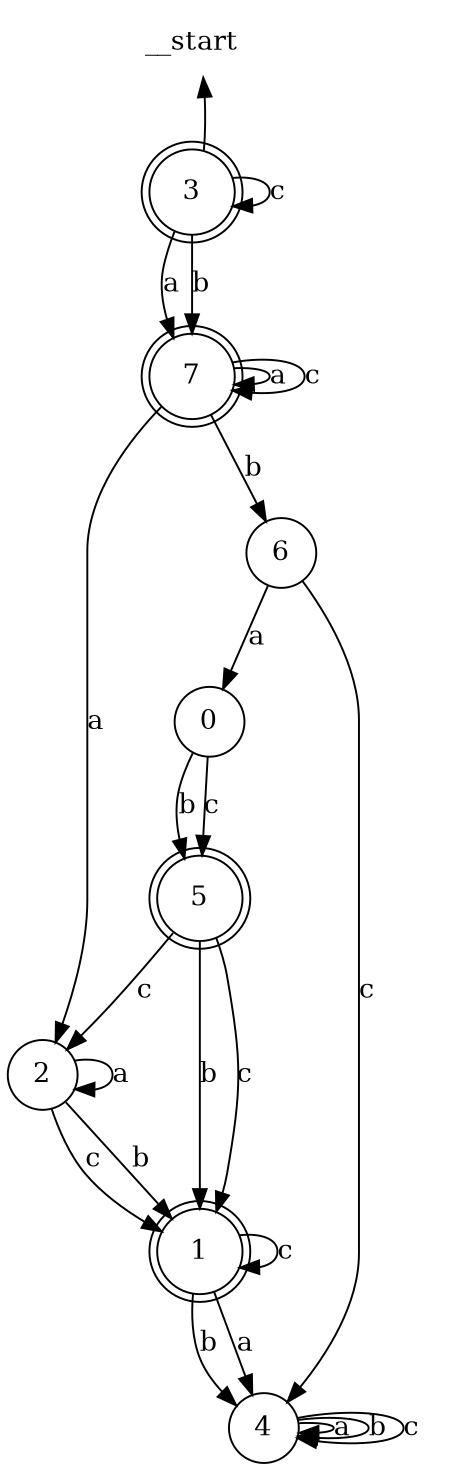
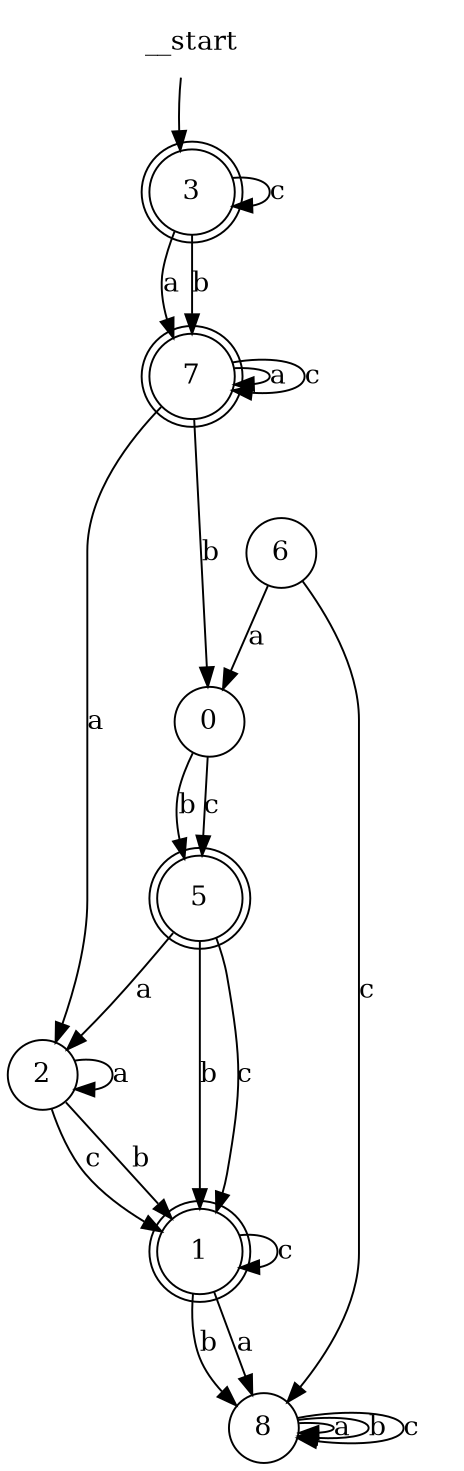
(205, 124) -> (179, 104)
(234, 460) -> (201, 543)
(145, 991) -> (145, 991)
(264, 1428) -> (264, 1428)
